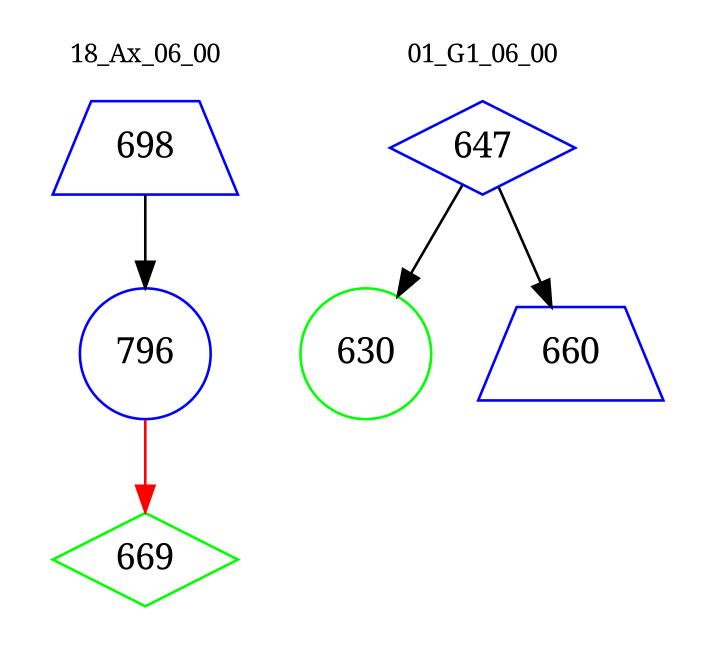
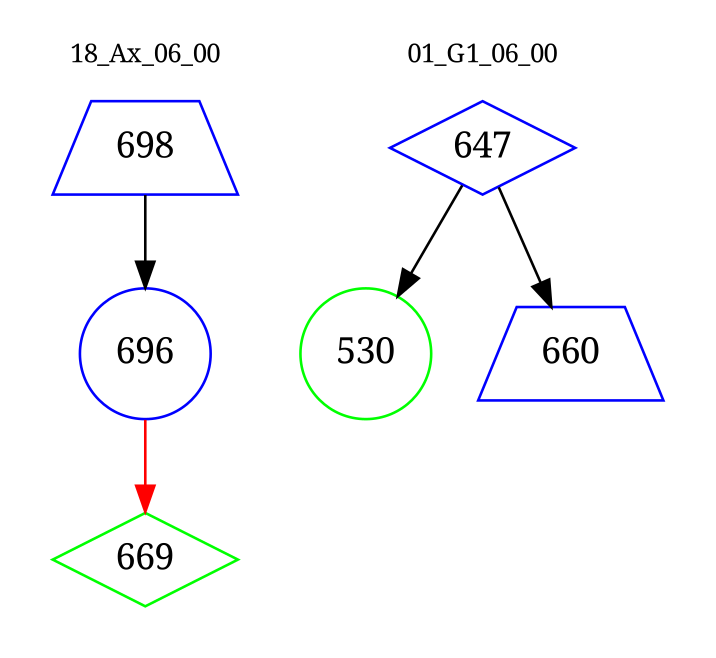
(145, 354) -> (145, 354)
(366, 354) -> (366, 354)
